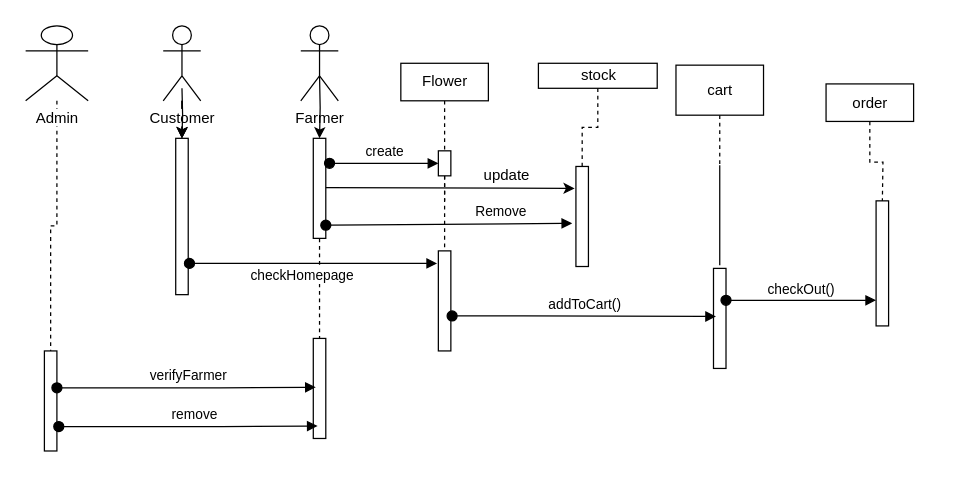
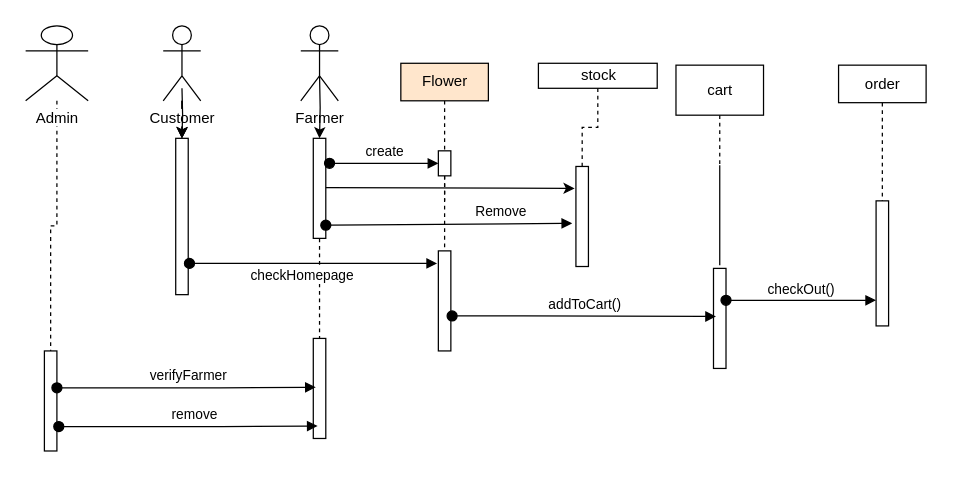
(444, 82) -> (444, 82)
(869, 103) -> (882, 84)
(507, 176) -> none
